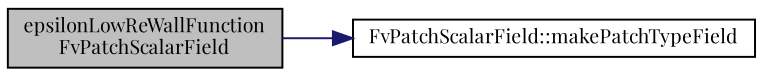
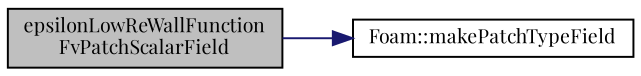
(554, 38) -> (493, 38)
